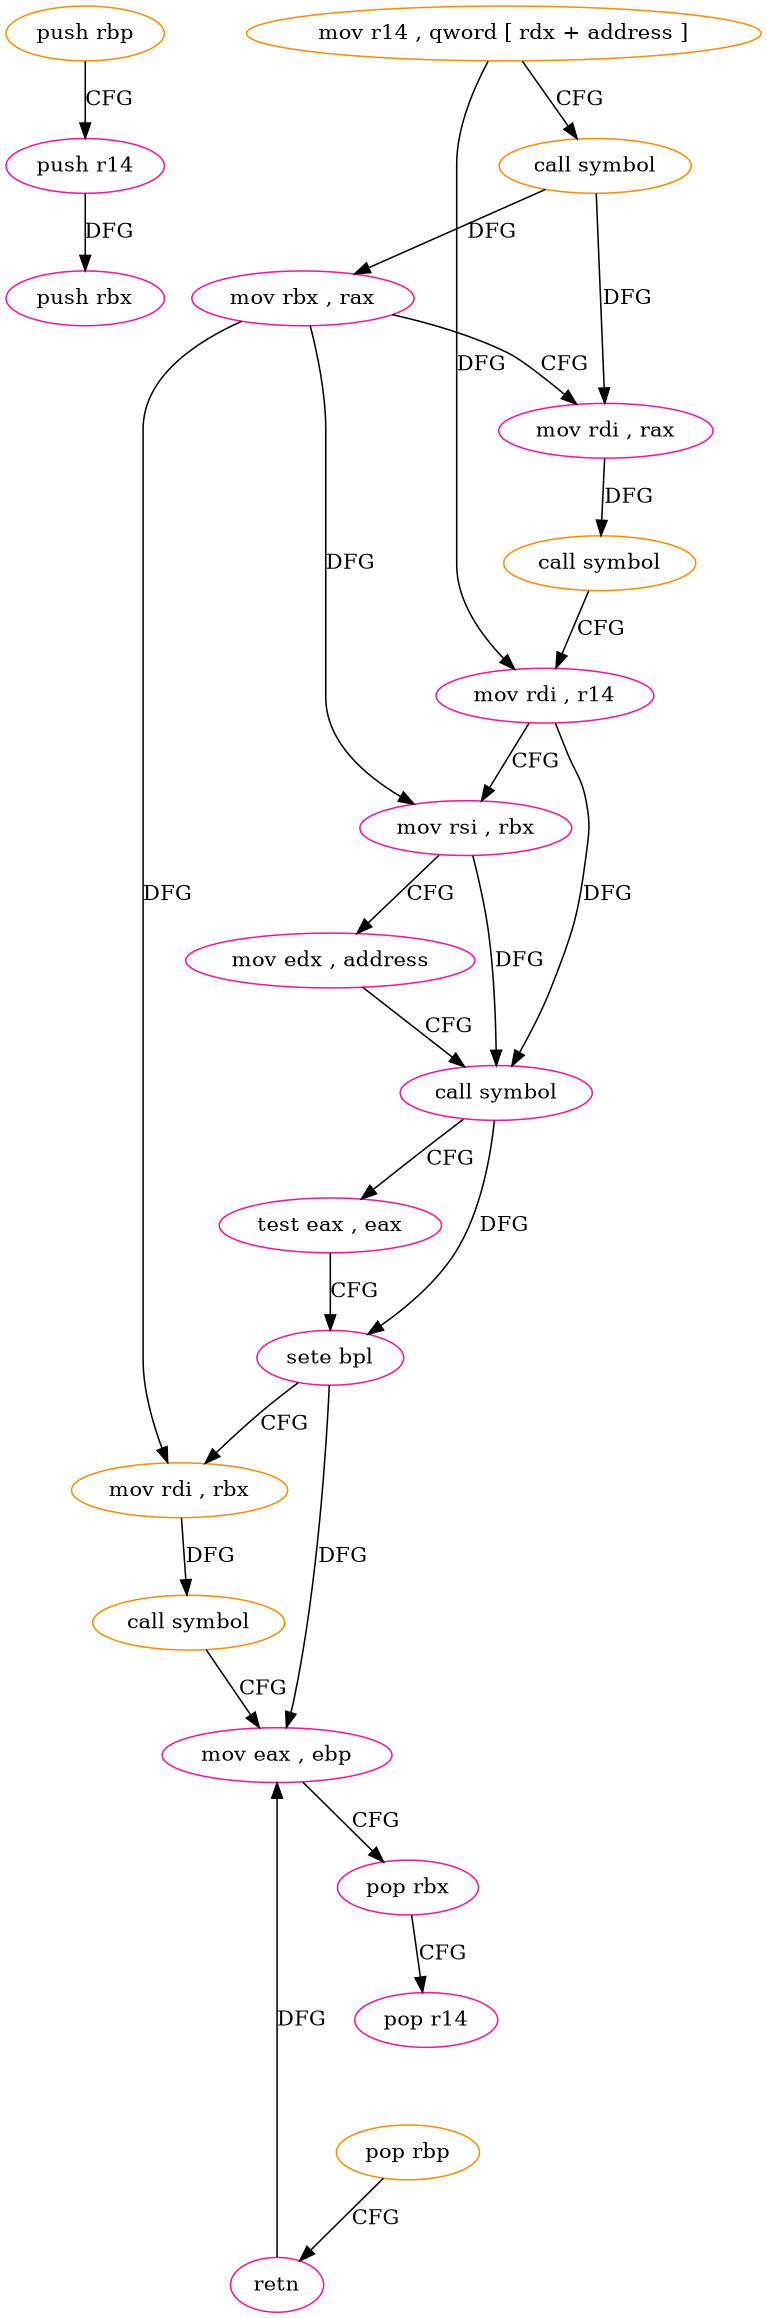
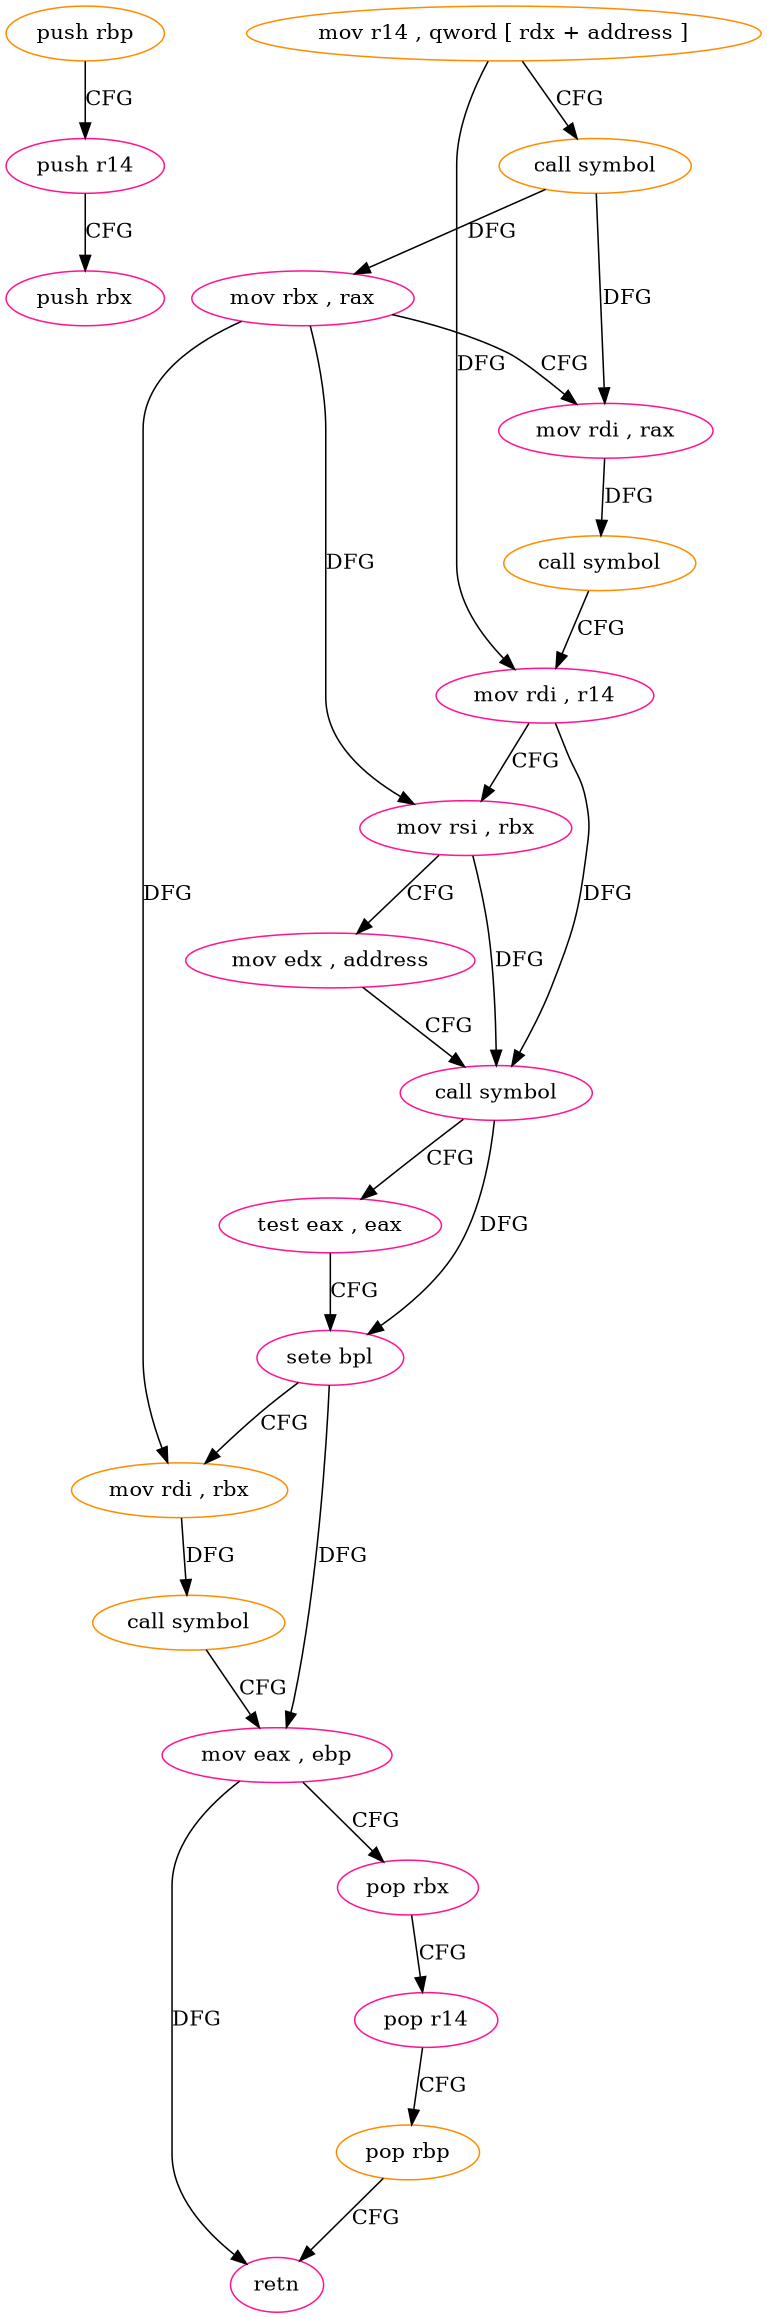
(110, 232) -> (110, 232)
(277, 2028) -> (172, 2016)
none -> (418, 2079)
